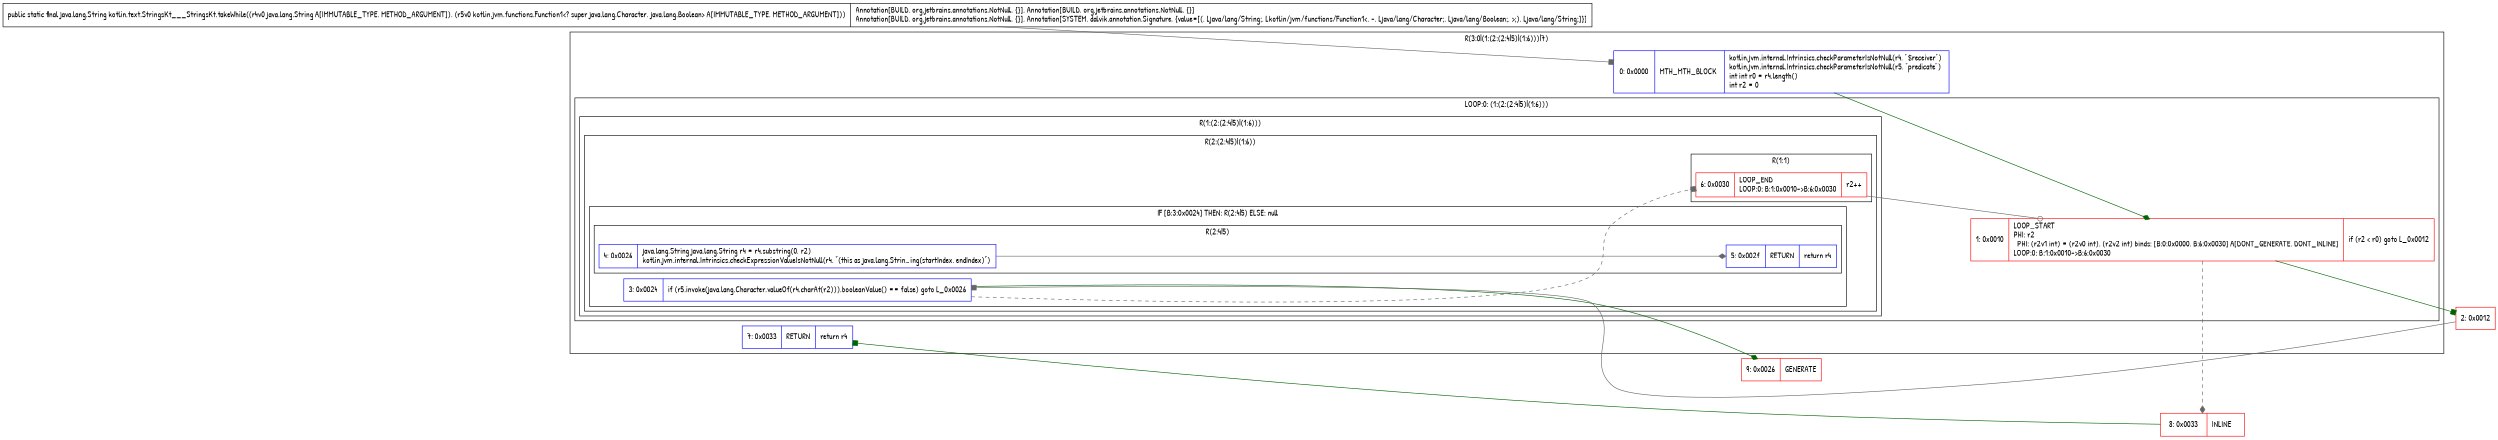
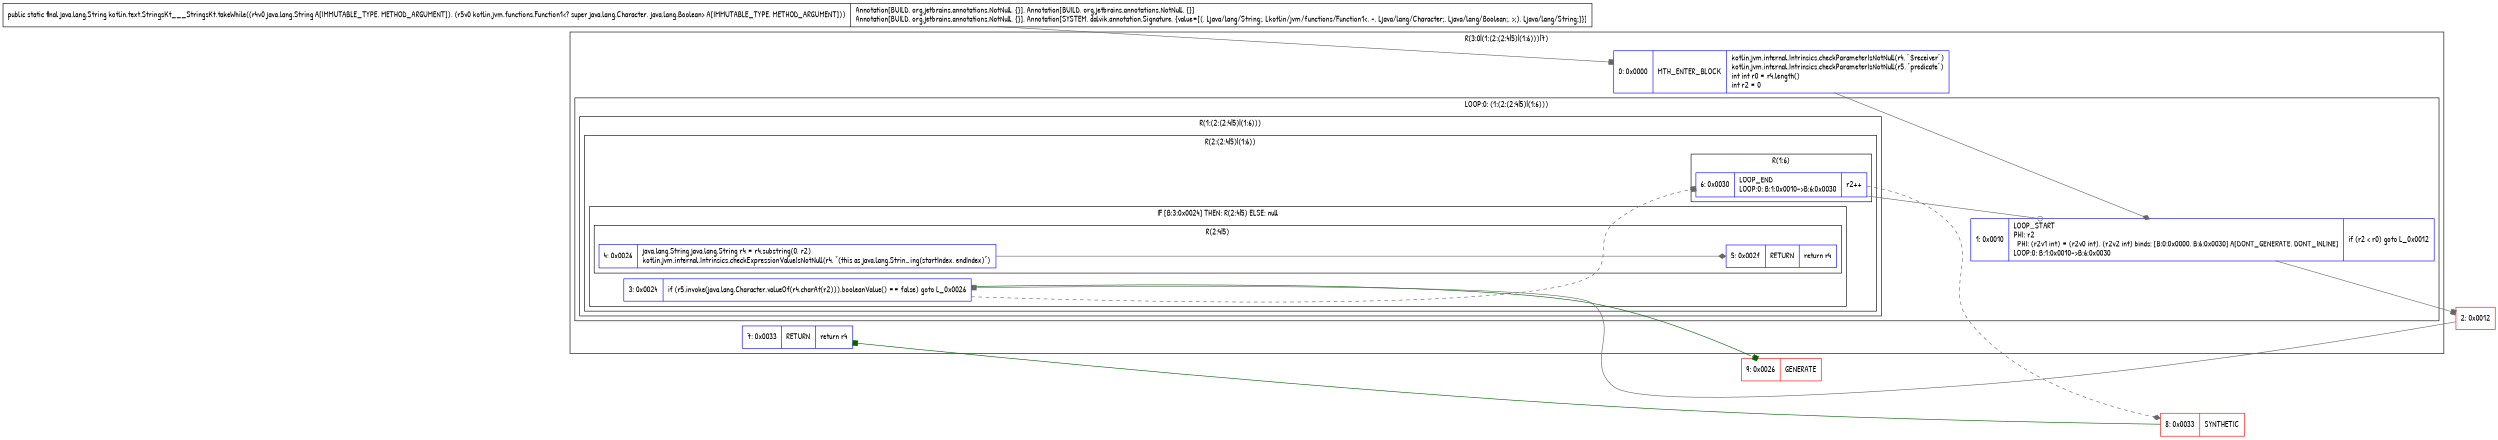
(1688, 72) -> (1690, 72)
(1988, 154) -> (1988, 154)
(1781, 161) -> (1781, 161)
(1781, 185) -> (1781, 185)
(2202, 240) -> (2202, 240)
(2363, 286) -> (2363, 286)
(1366, 287) -> (1366, 287)
(2202, 333) -> (1974, 327)
(2222, 424) -> (2222, 424)
